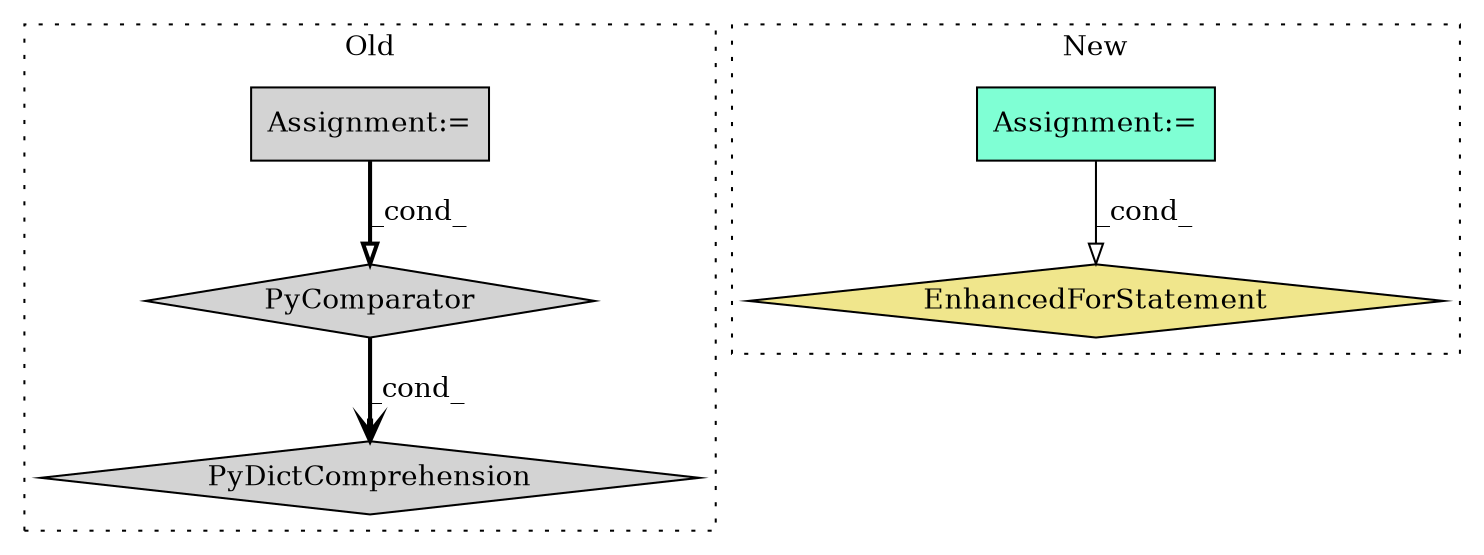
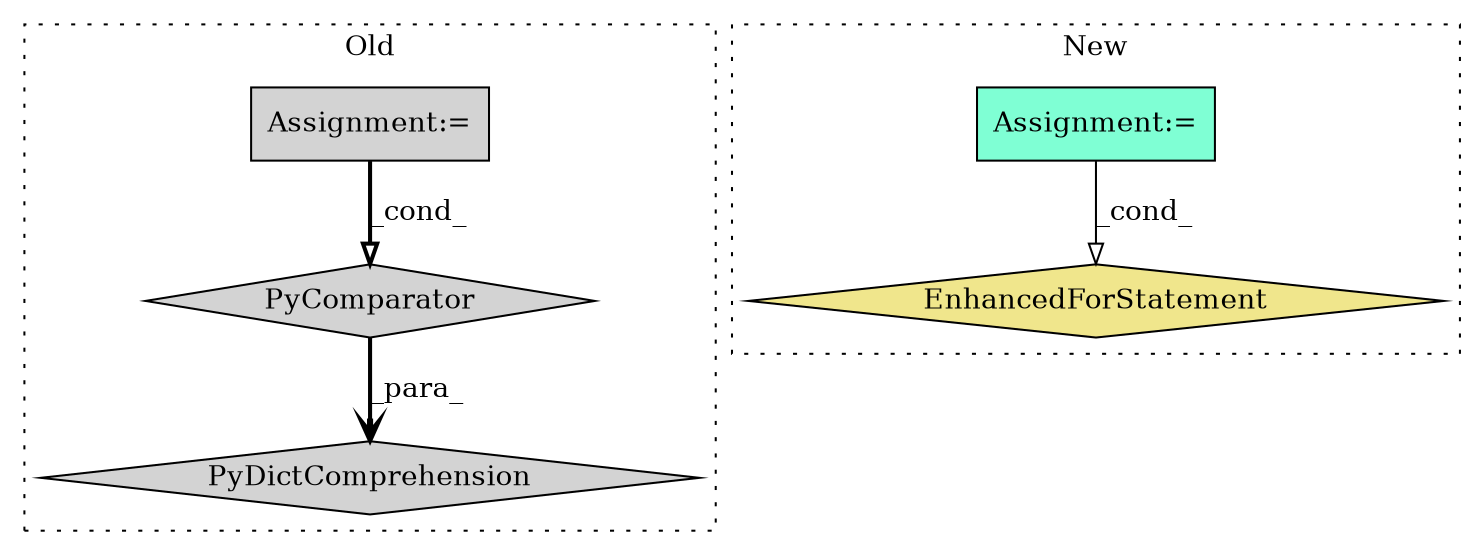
(417, 389) -> (417, 389)
